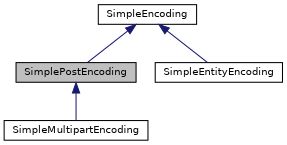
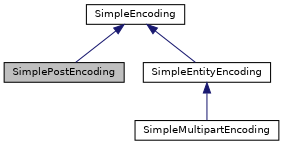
(76, 107) -> (207, 107)
